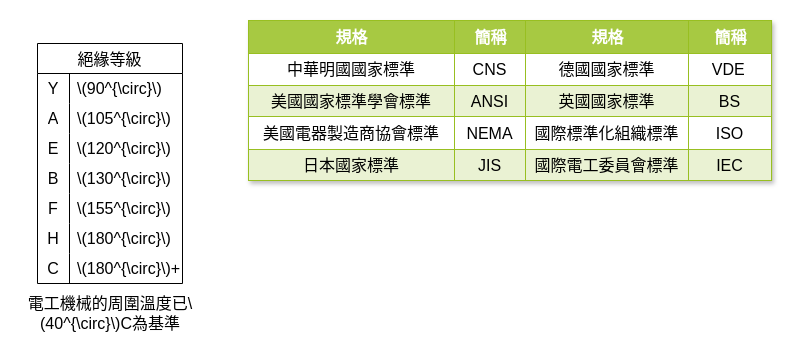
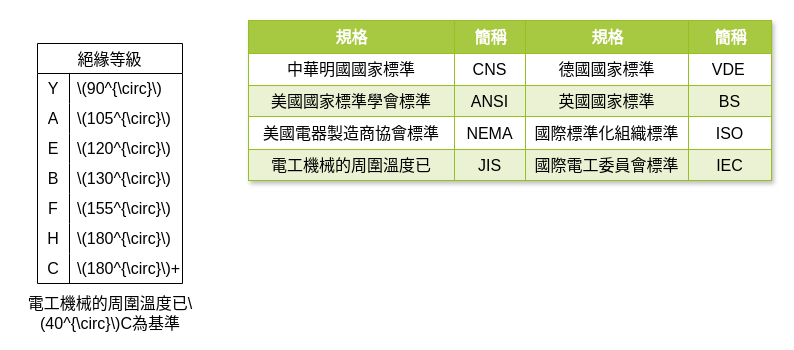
(352, 166) -> (352, 166)
